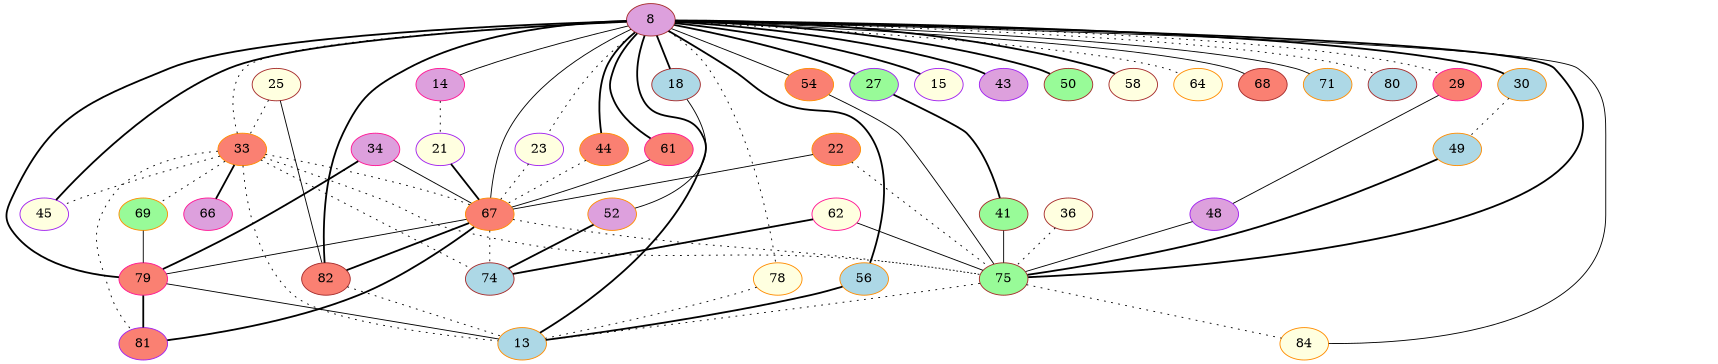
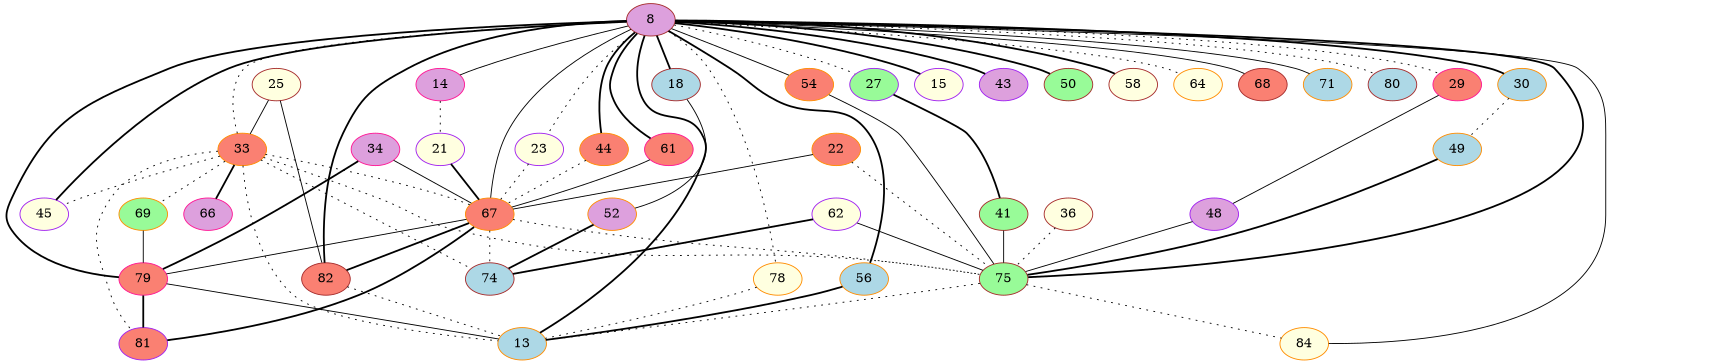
(766, 46) -> (766, 46)
(259, 117) -> (259, 117)
(836, 214) -> (836, 214)
